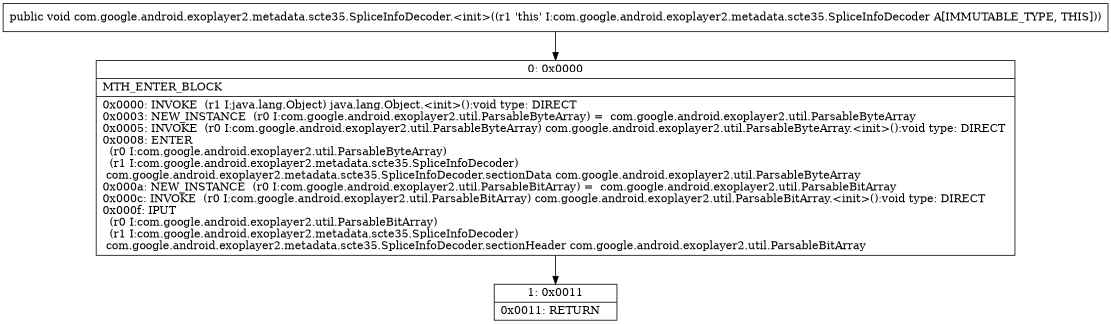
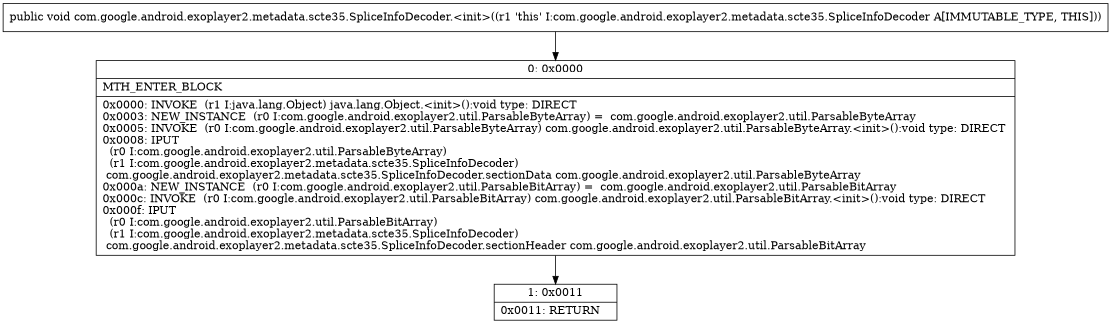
(151, 140) -> (144, 140)
